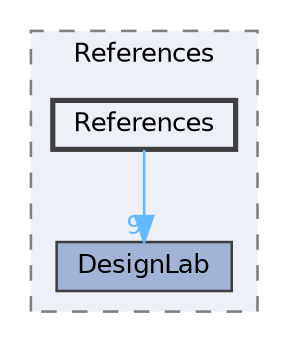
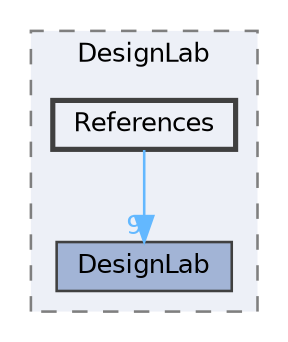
(144, 55) -> (144, 55)
